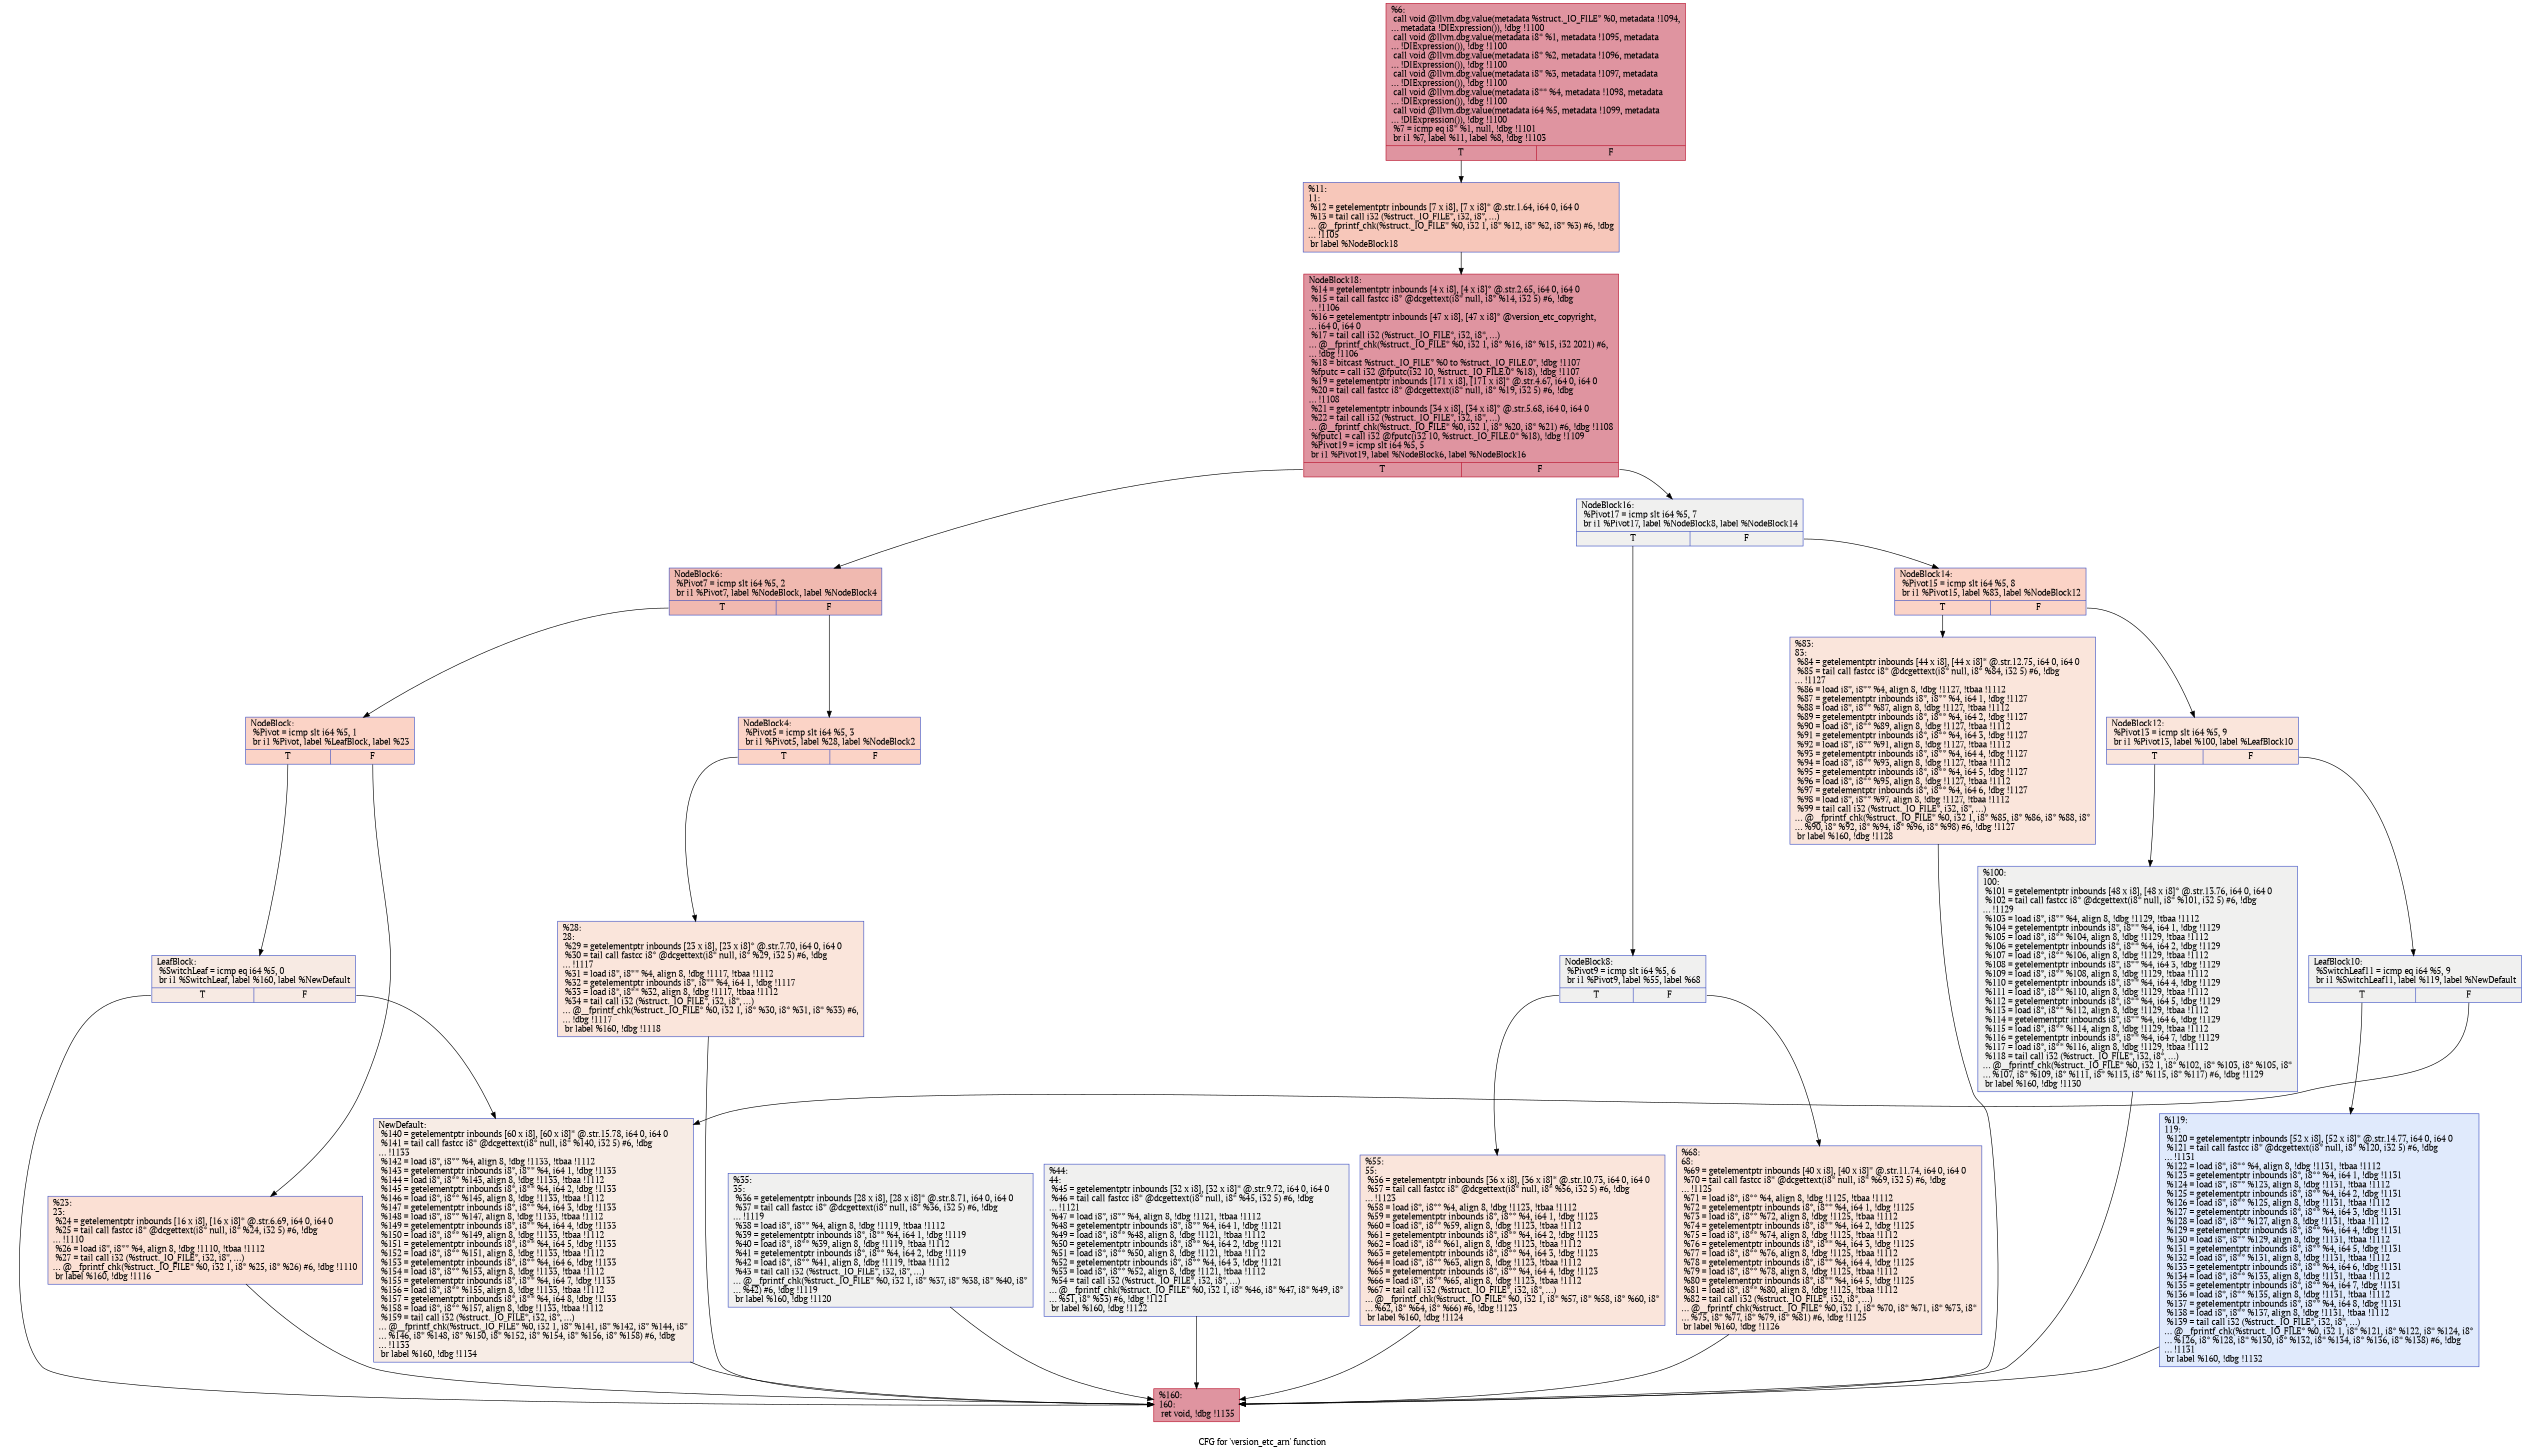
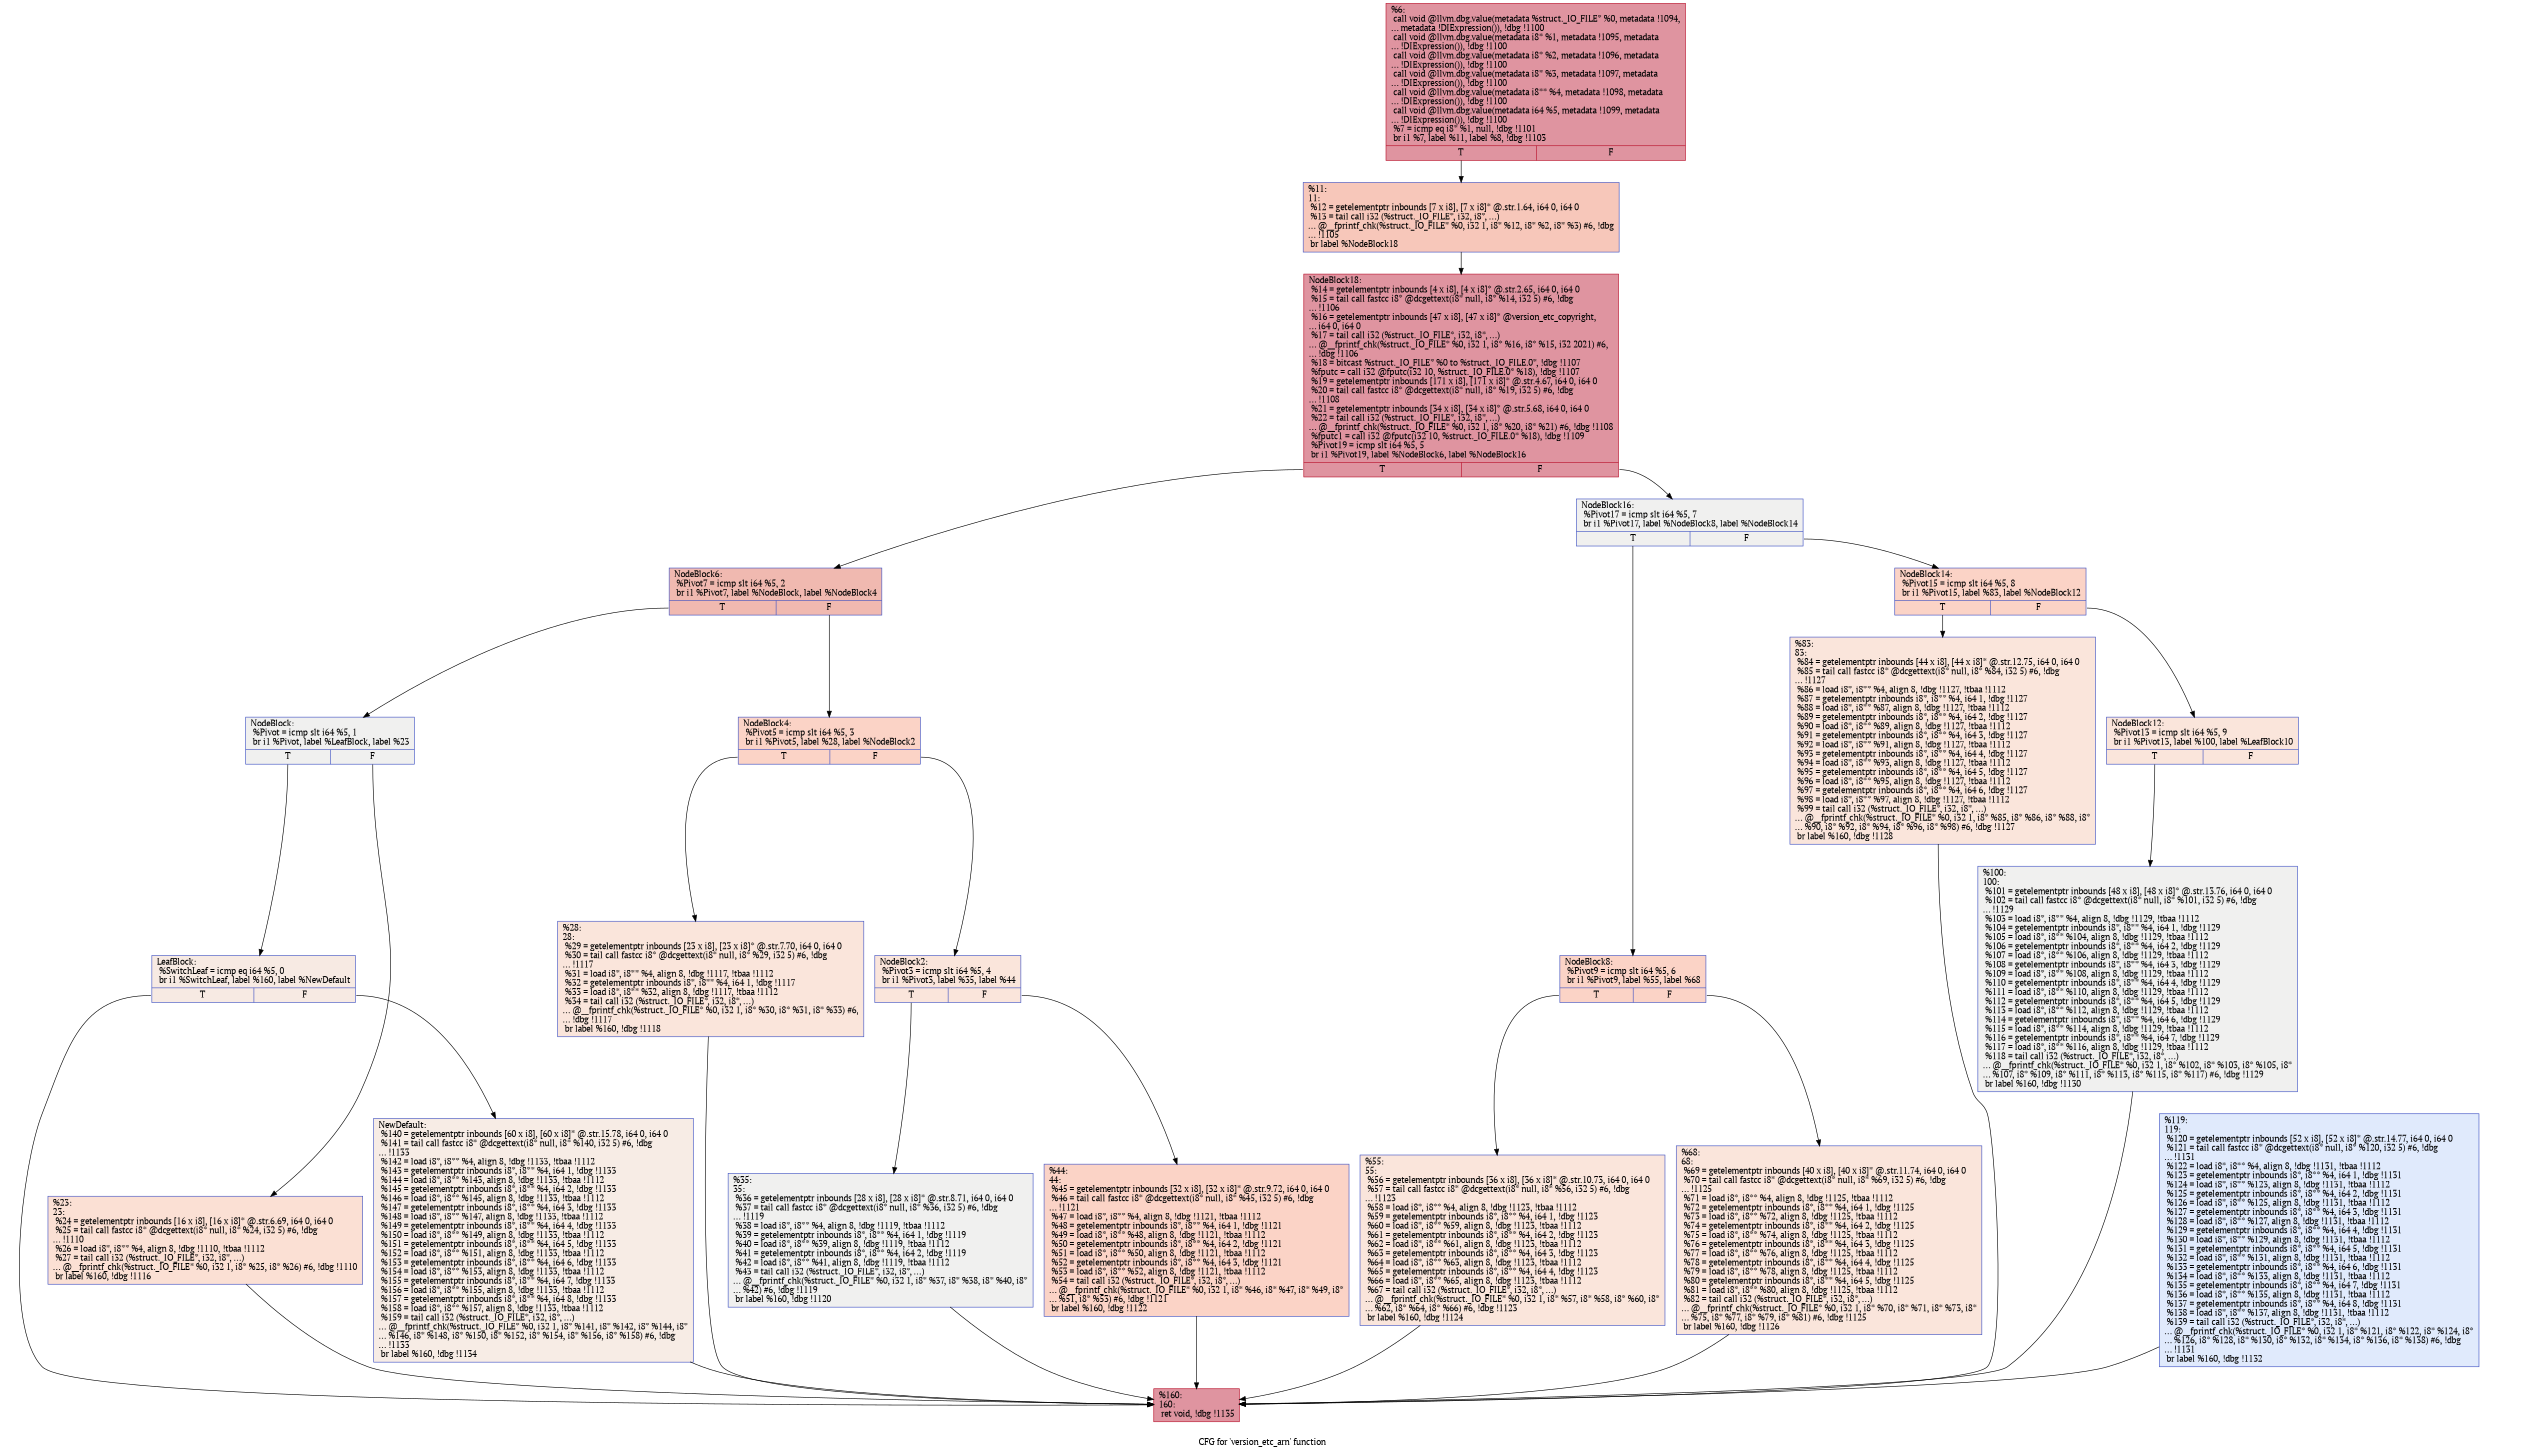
(330, 741) -> (330, 741)
none -> (948, 979)
(1633, 979) -> (1633, 979)
(2415, 979) -> none
(1197, 1240) -> (1197, 1240)
